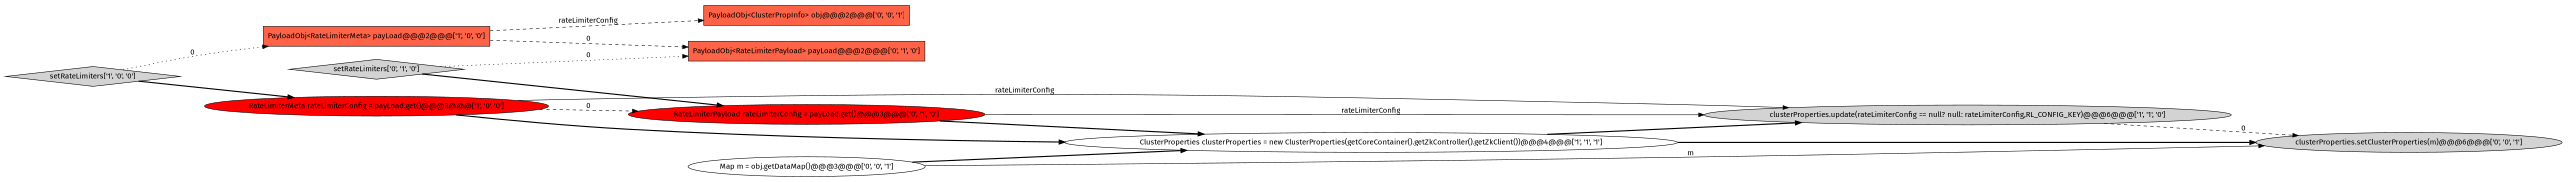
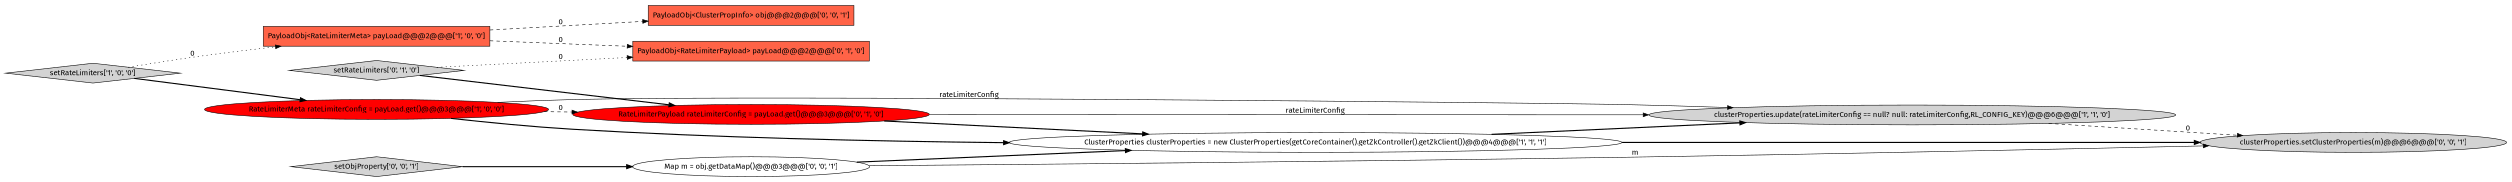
(588, 21) -> (561, 22)
none -> (377, 167)
